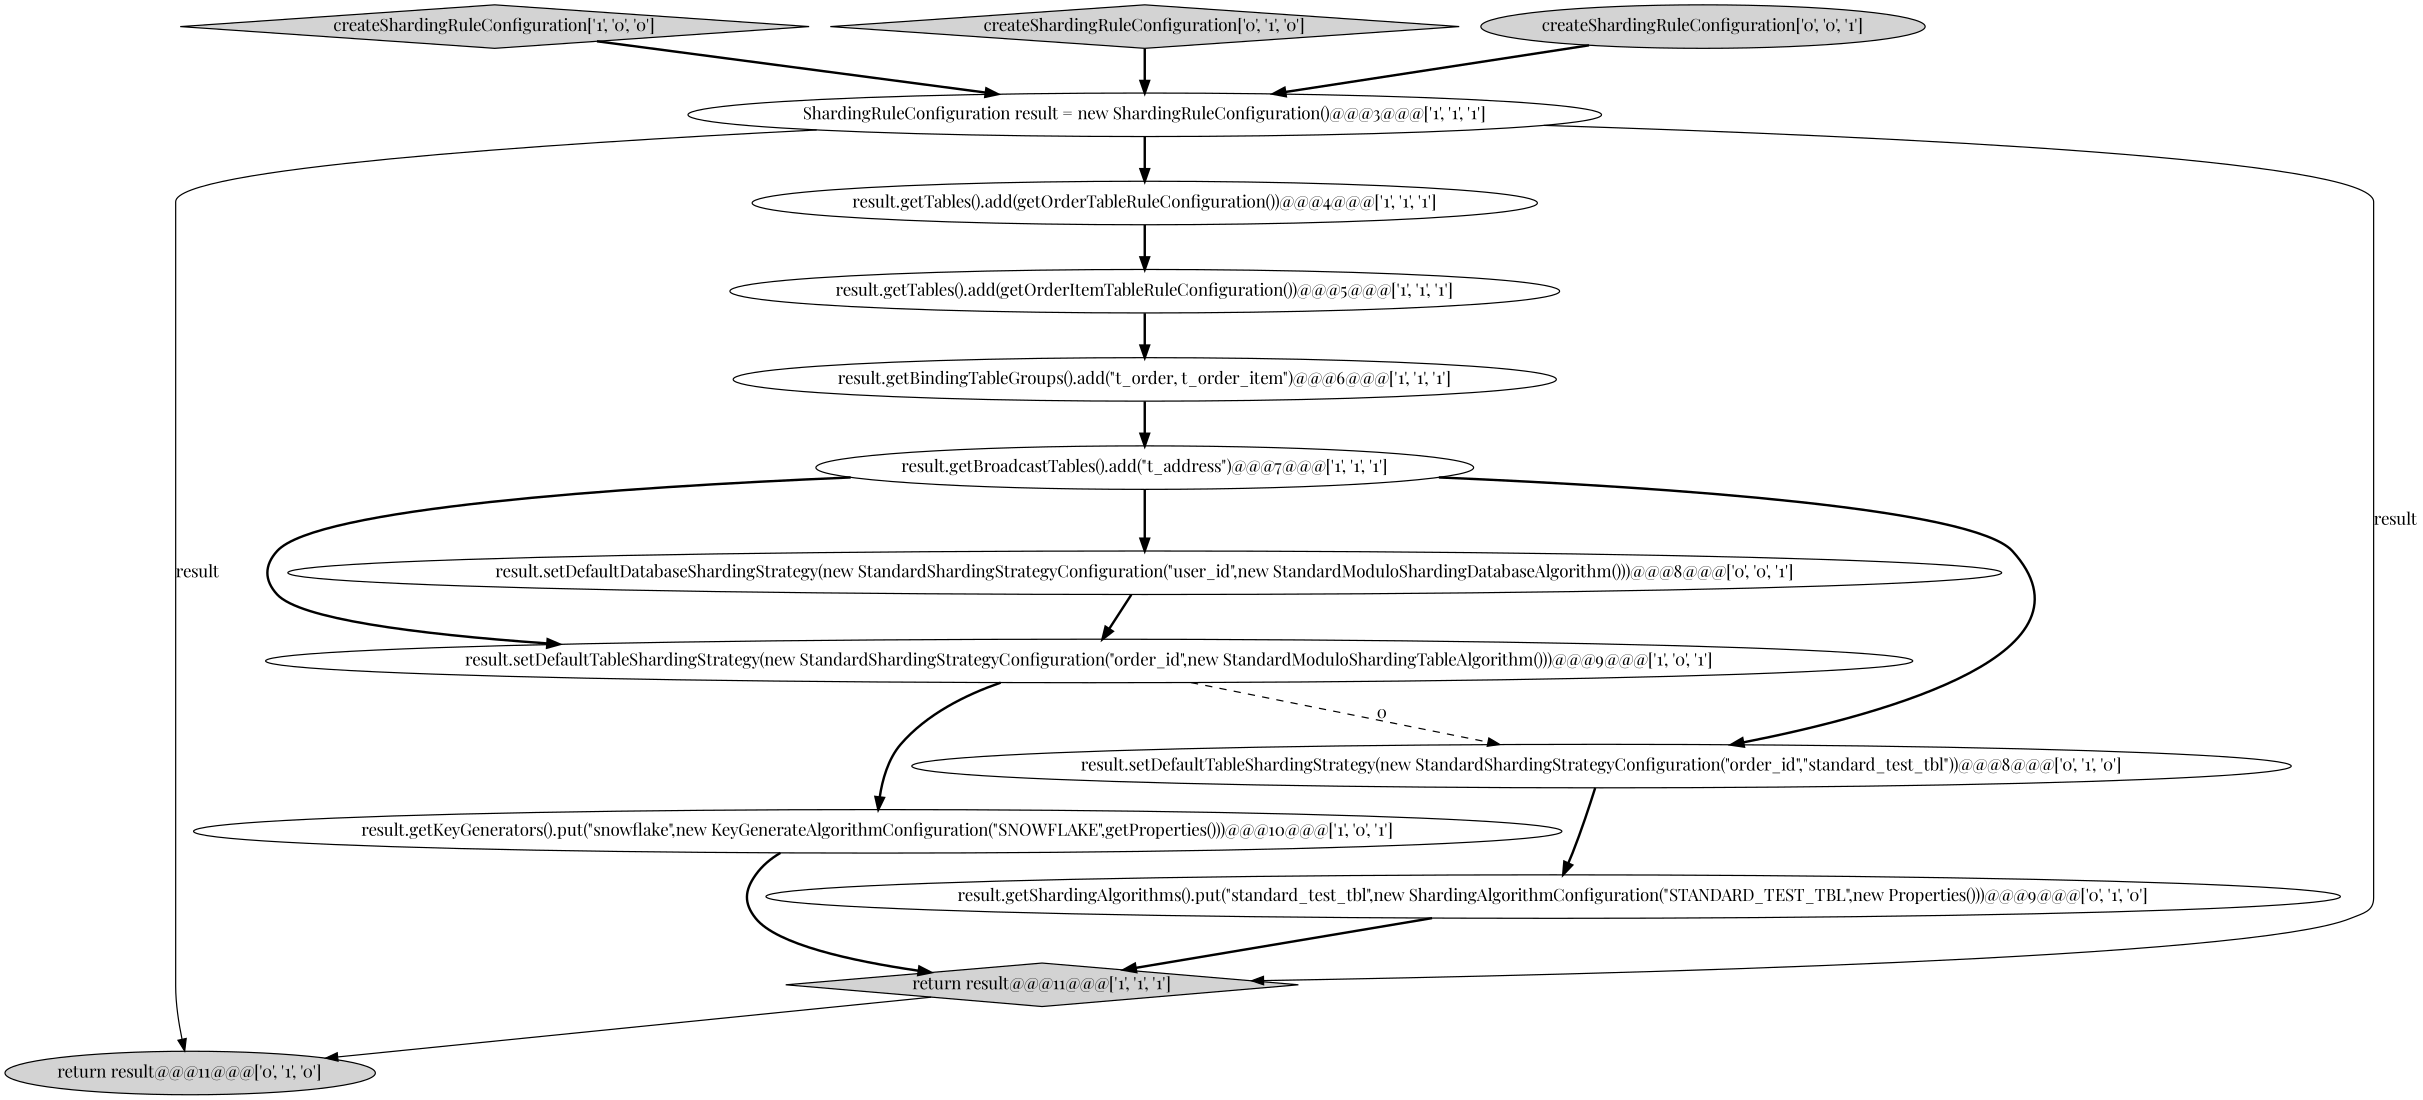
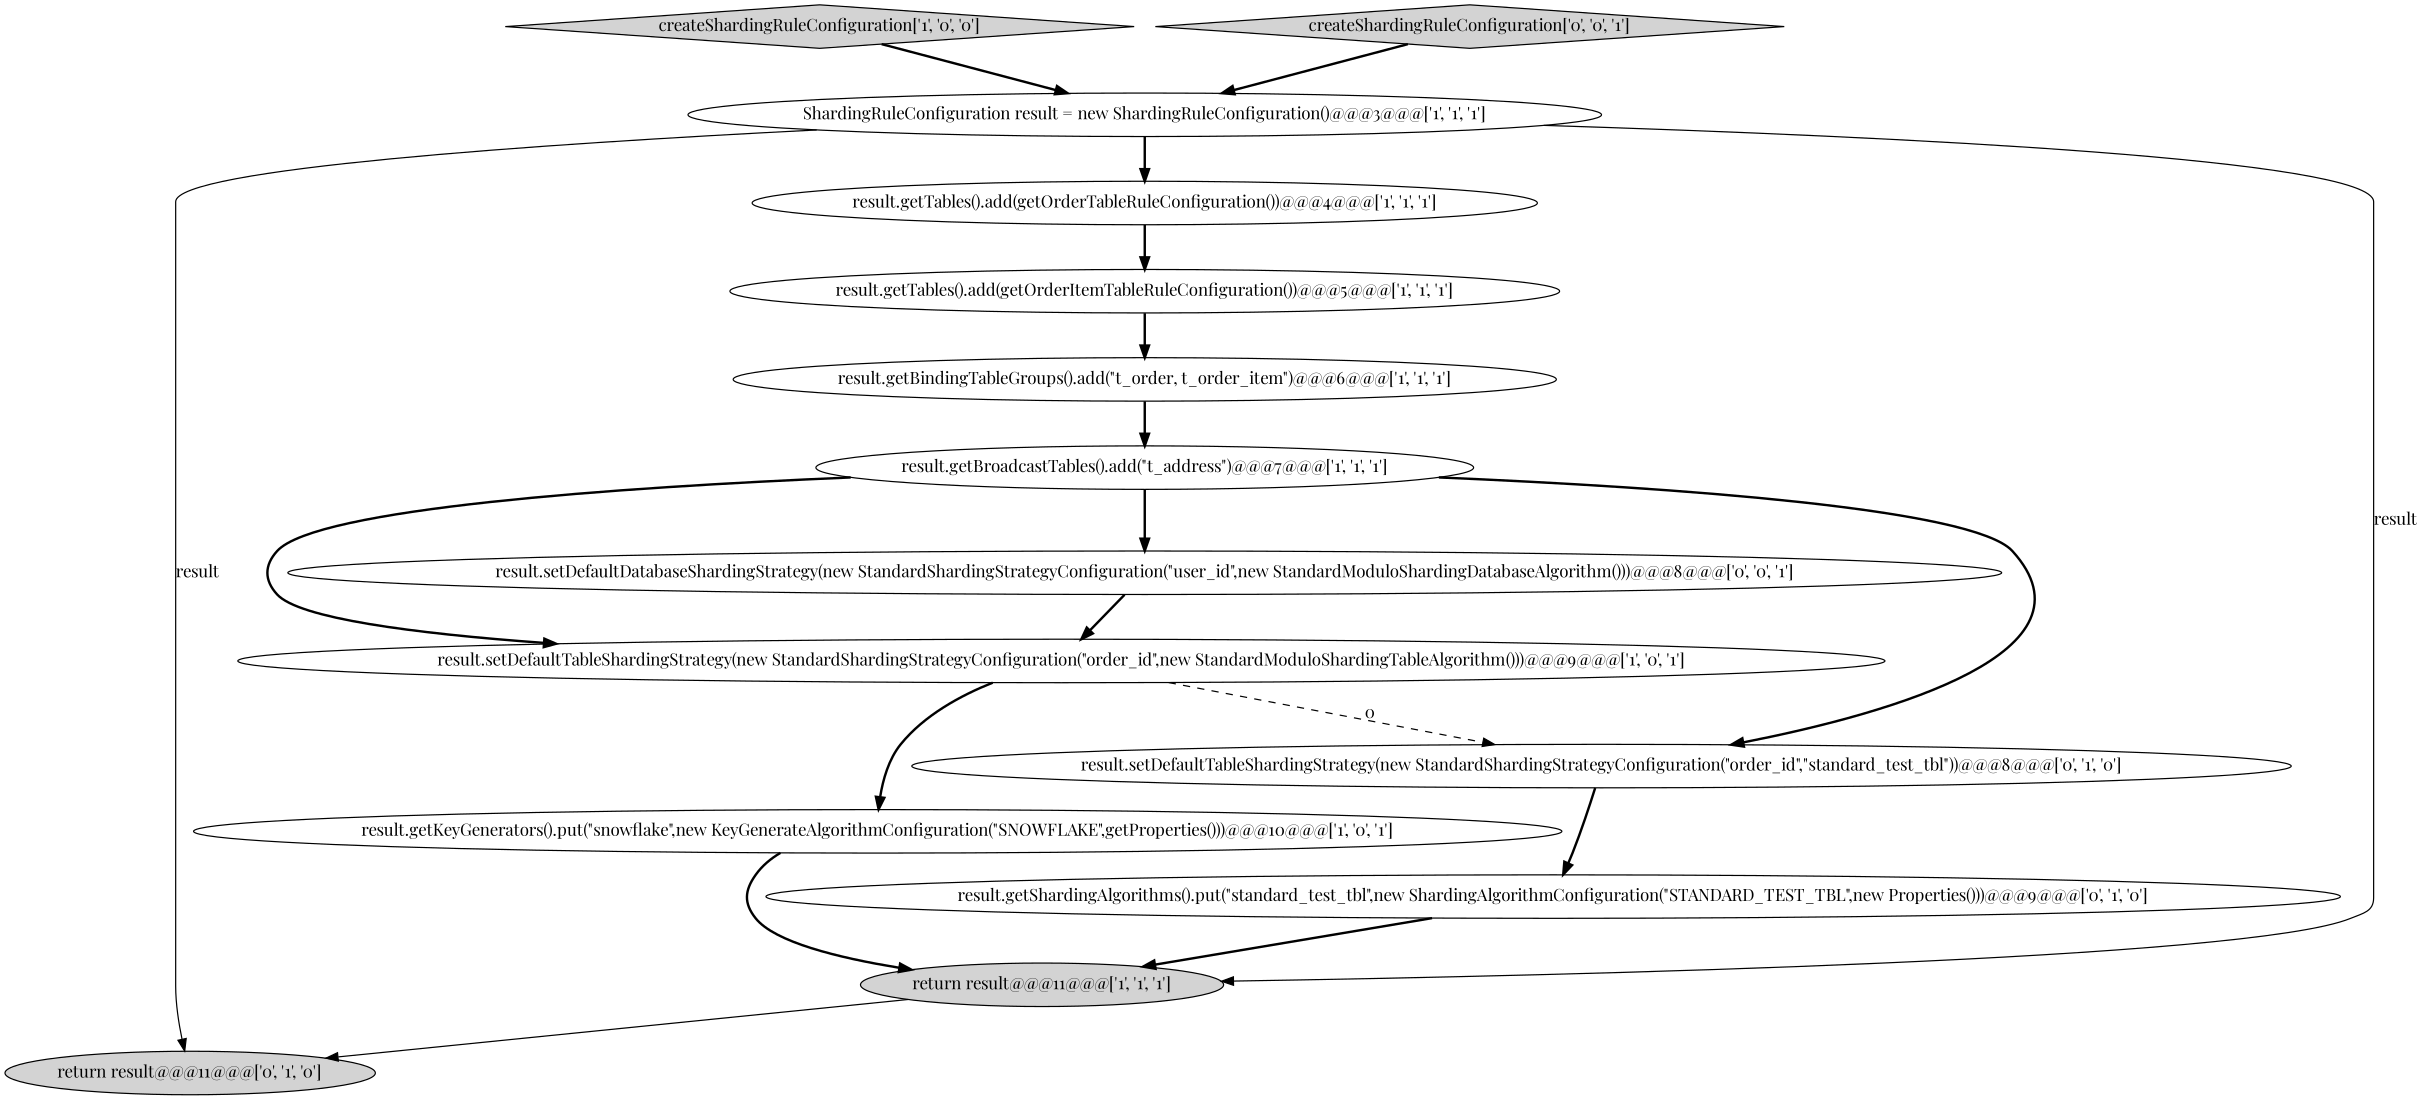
(1145, 27) -> none
(1703, 27) -> (1470, 27)
(1042, 985) -> (1042, 985)
